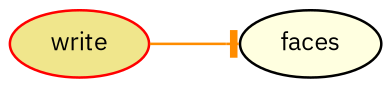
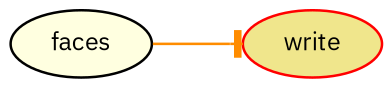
(188, 44) -> (191, 44)
